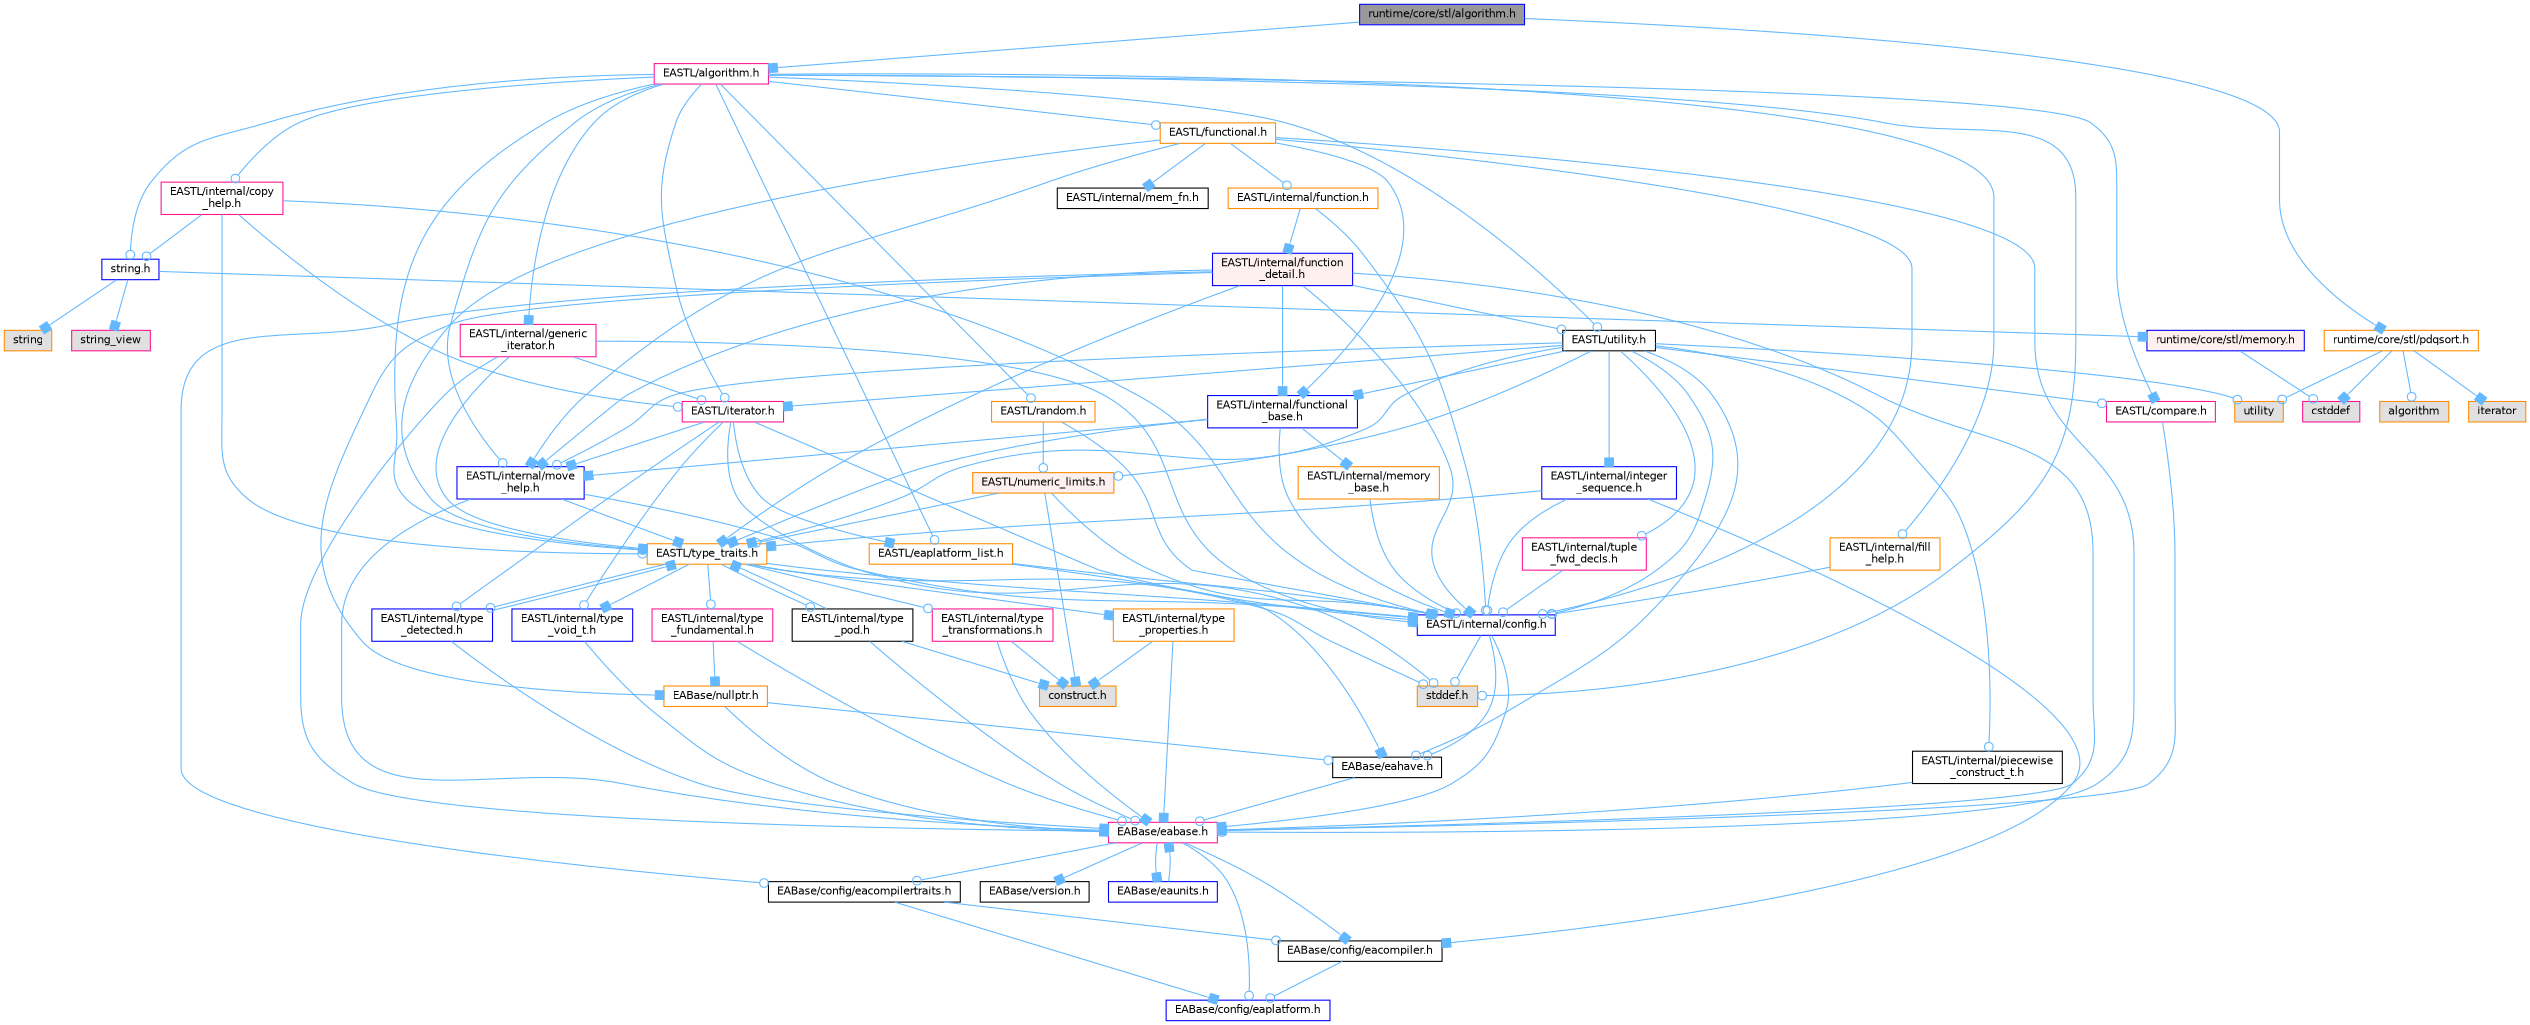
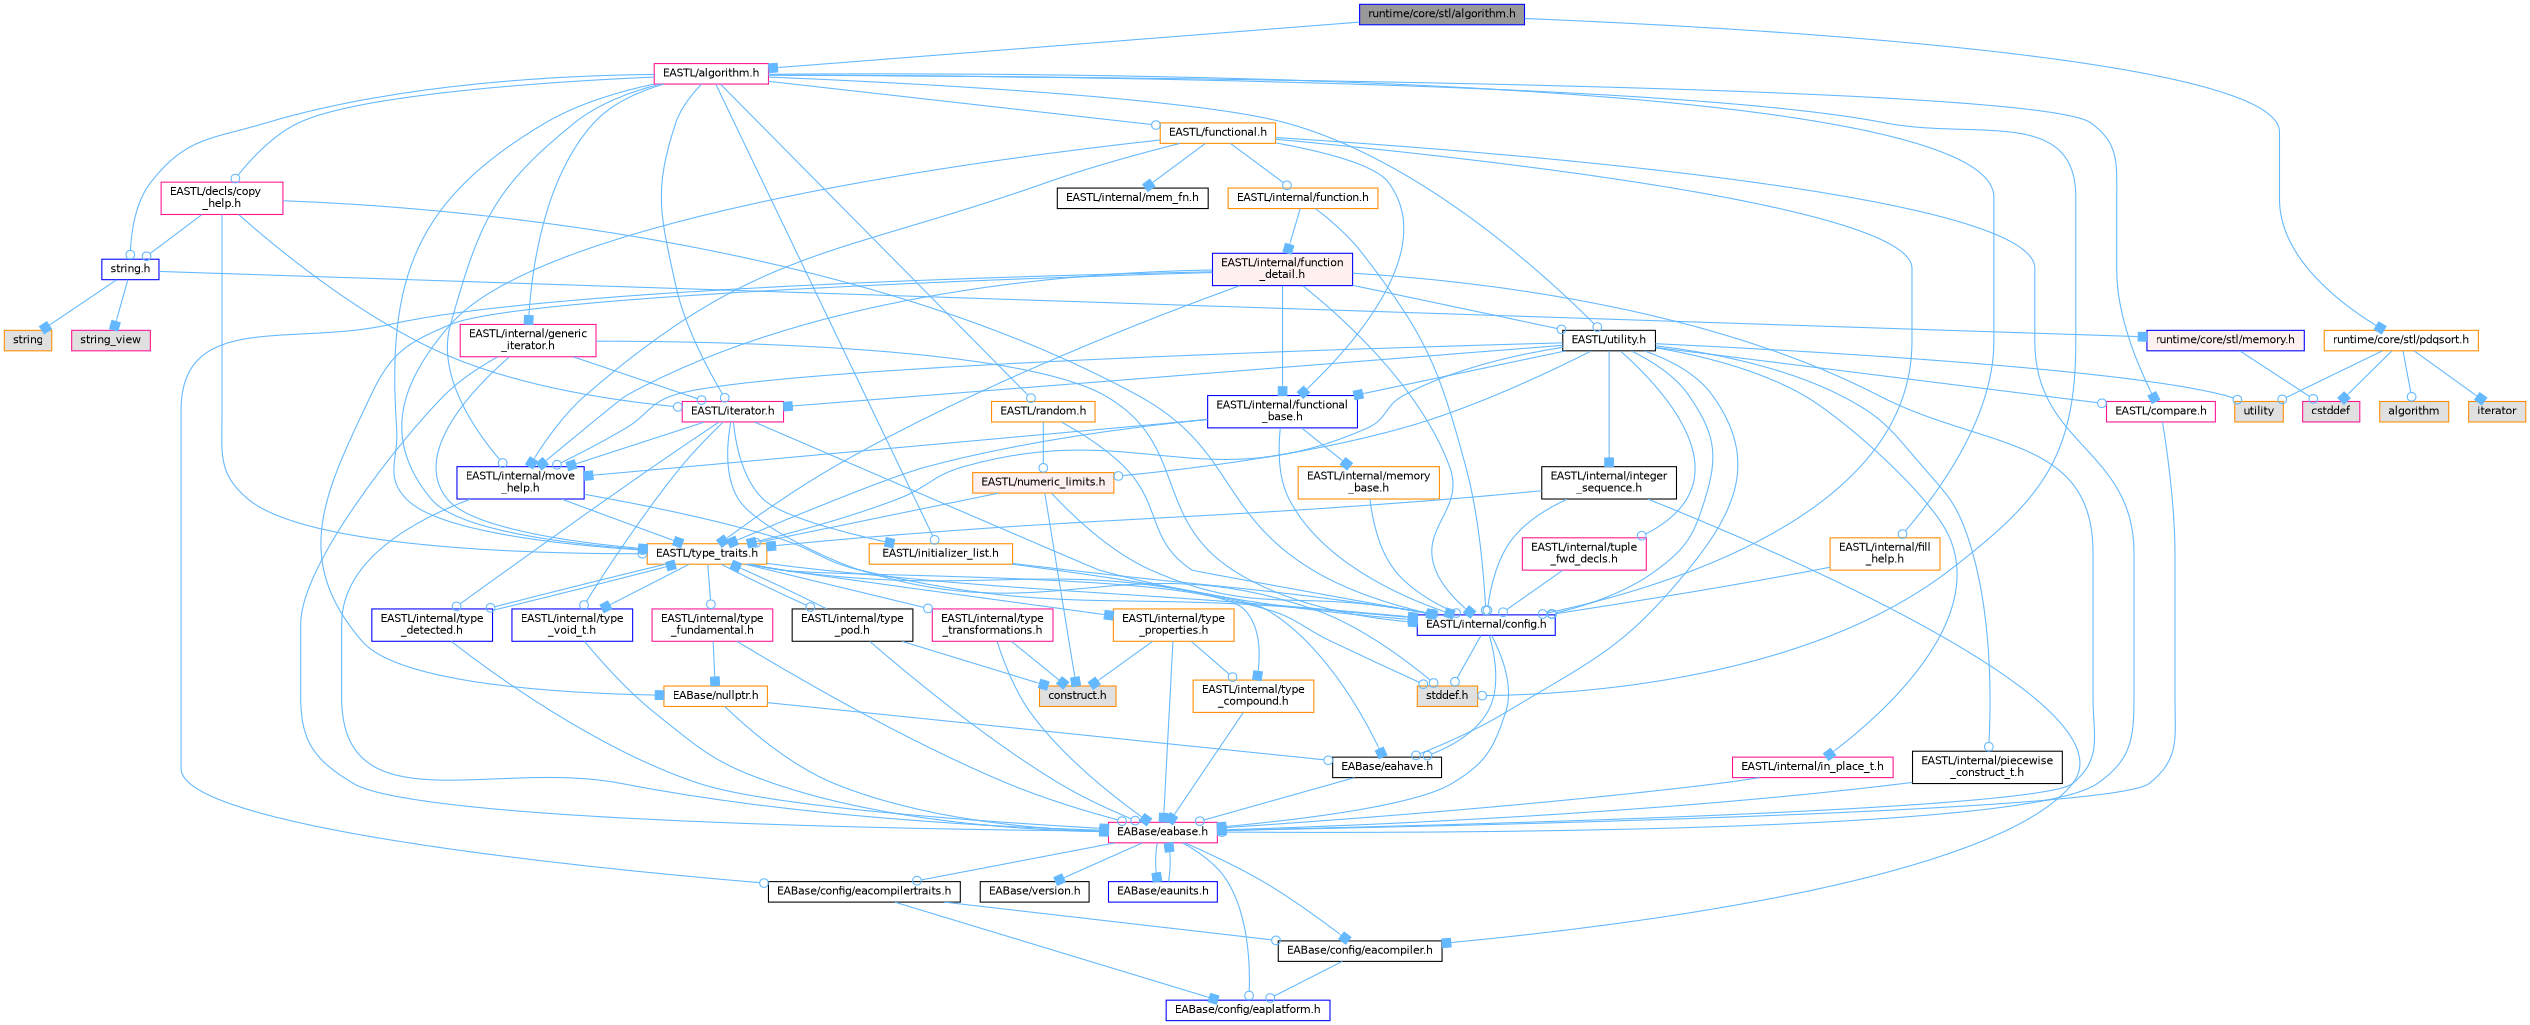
(222, 198) -> (222, 198)
(1609, 483) -> (1609, 483)
(941, 554) -> (941, 554)
none -> (1253, 696)
none -> (1813, 767)
